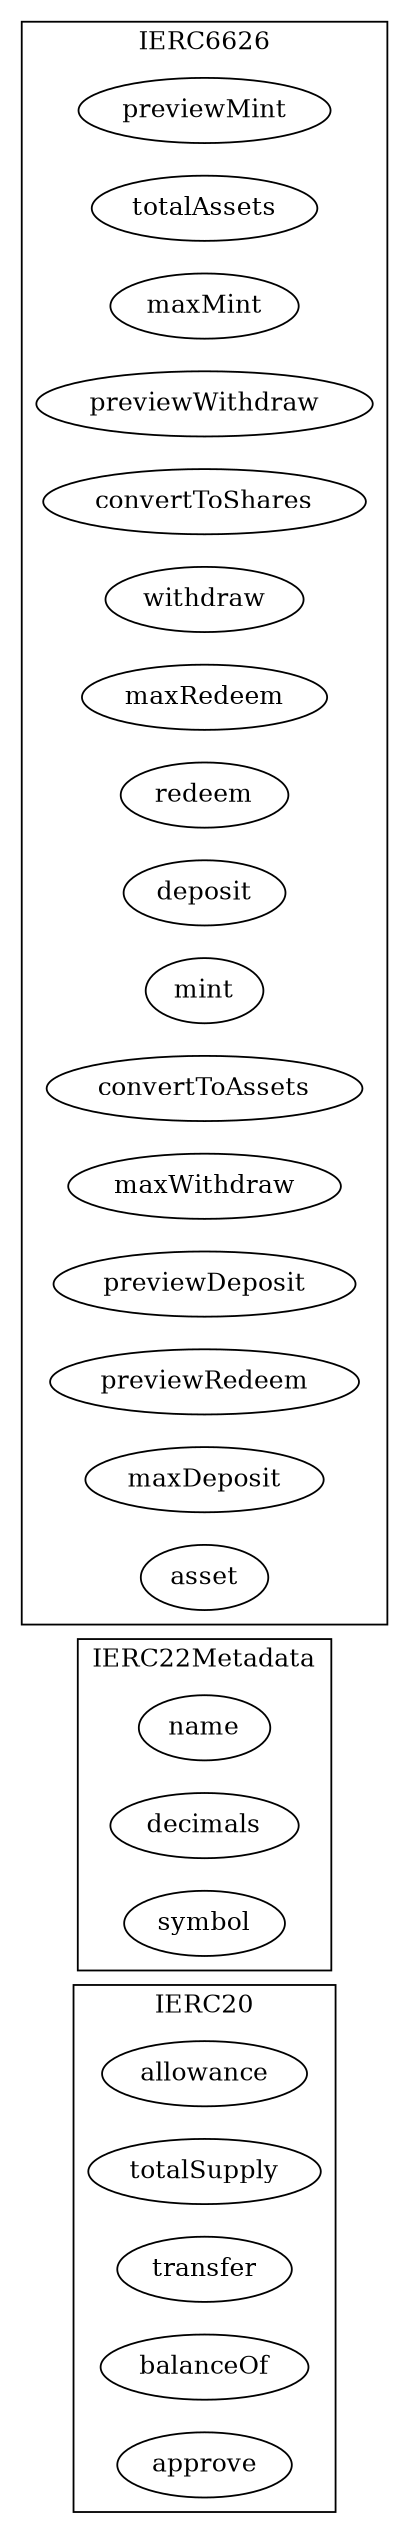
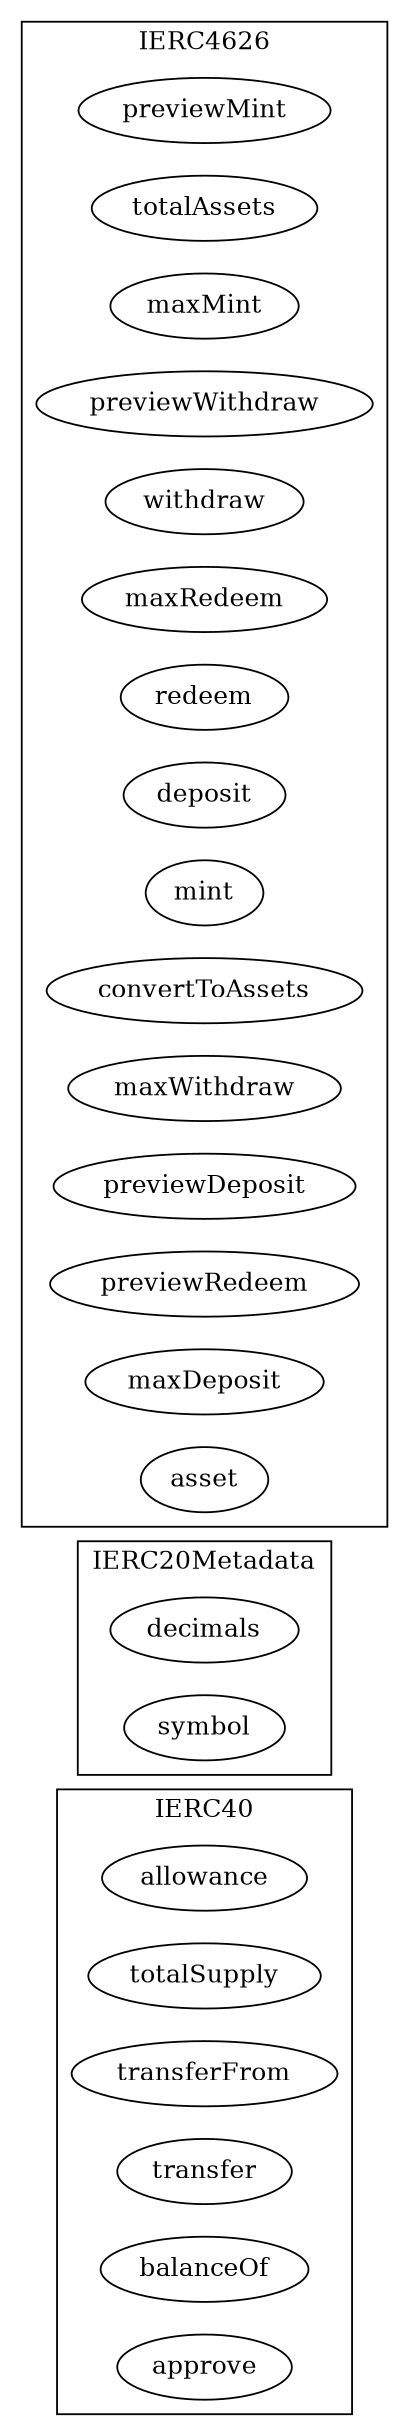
(205, 43) -> (205, 43)
(205, 502) -> none
(205, 1660) -> (205, 1562)
(205, 1728) -> none
(205, 2006) -> (205, 1810)
none -> (205, 2074)
